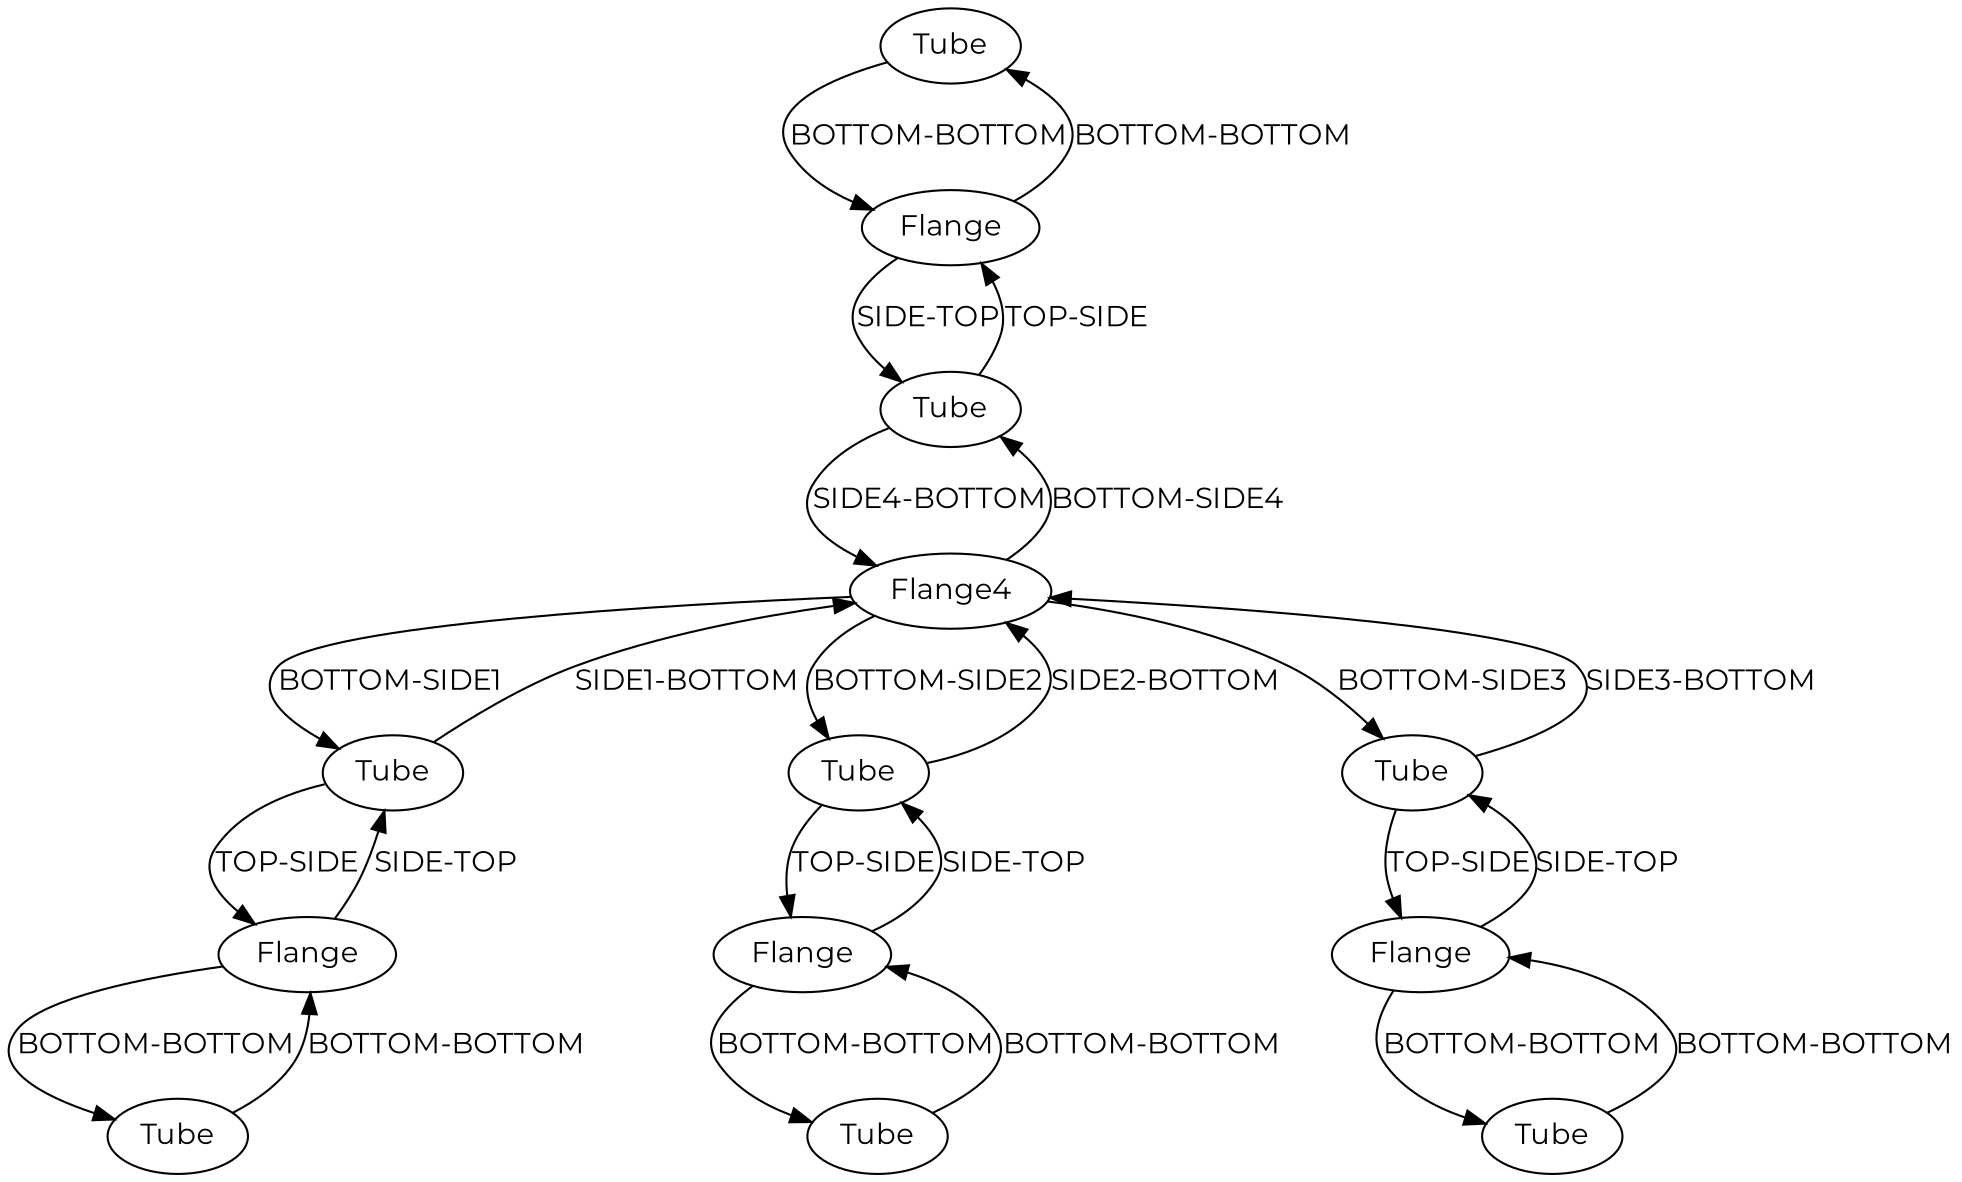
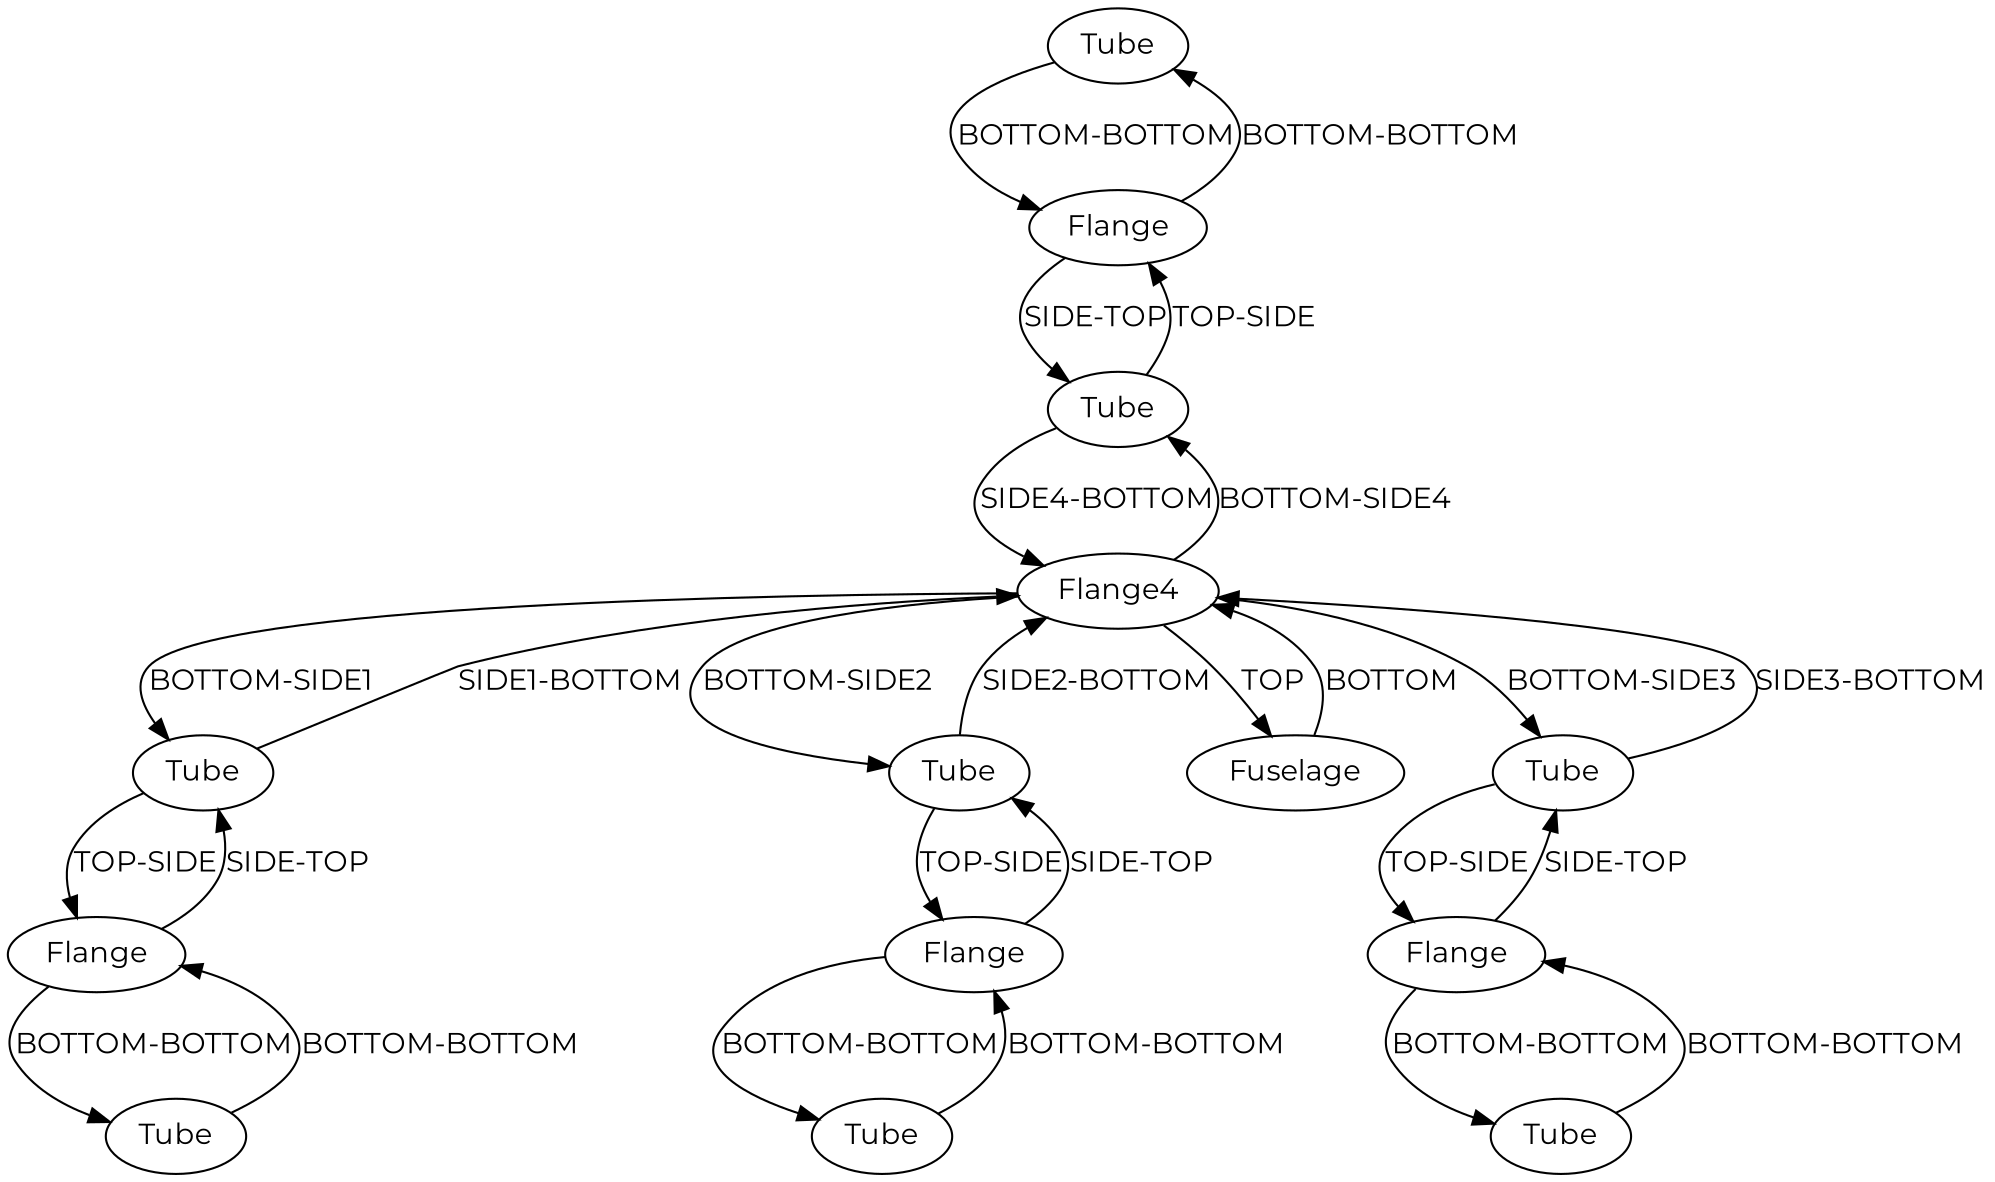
none -> (1296, 773)
